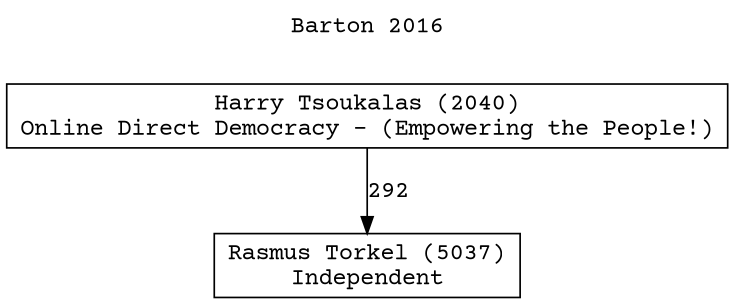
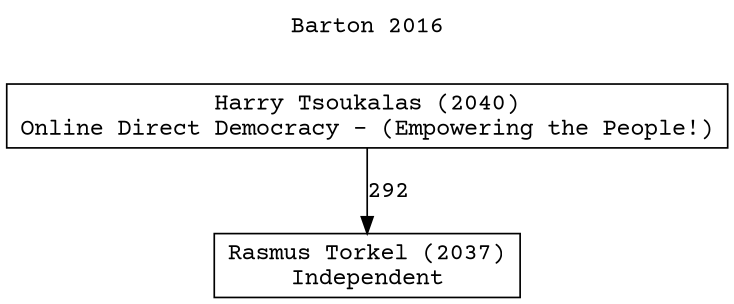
(367, 266) -> (367, 266)
